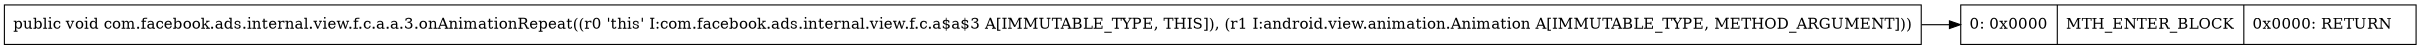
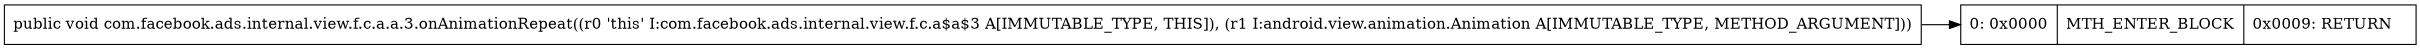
(2330, 24) -> (2330, 24)
